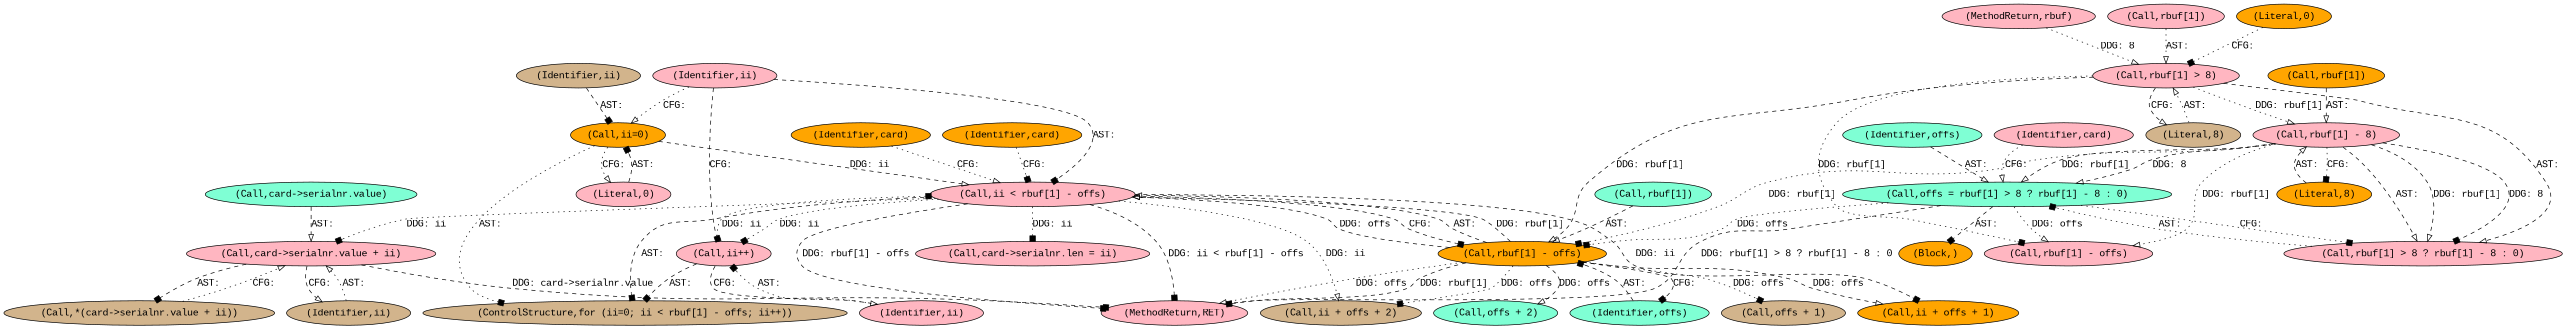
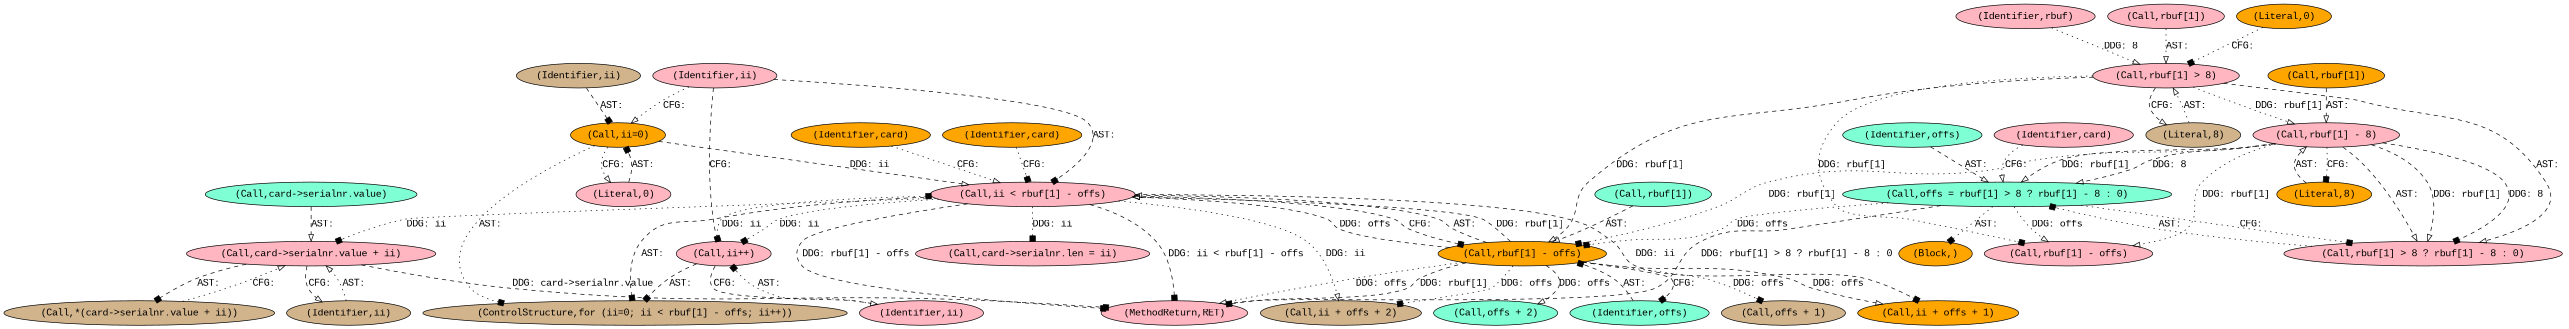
(2019, 16) -> (2026, 16)
(1974, 222) -> (1974, 222)
